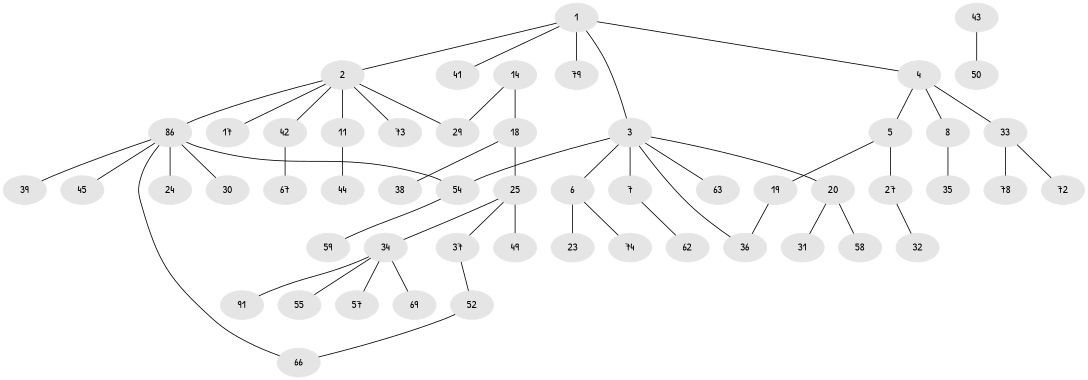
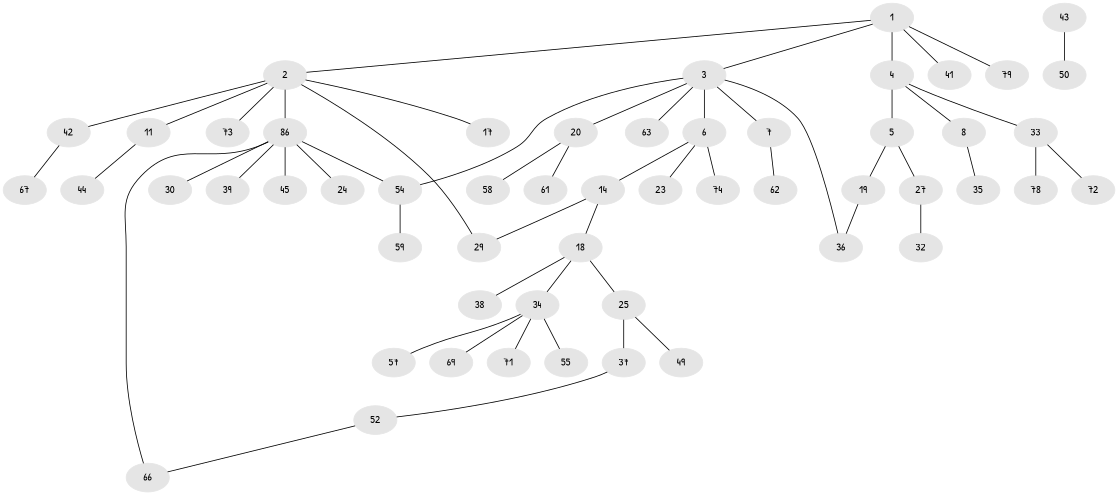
none -> (654, 161)
(451, 220) -> (559, 276)
(803, 248) -> (545, 190)
(242, 305) -> (509, 363)
